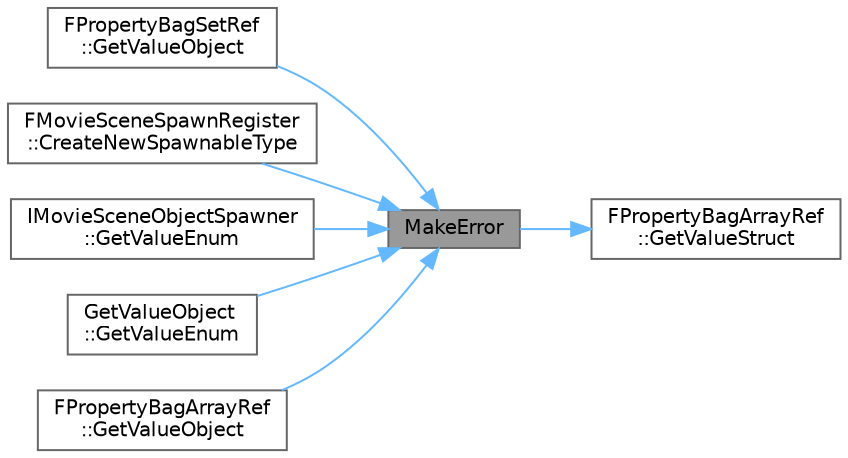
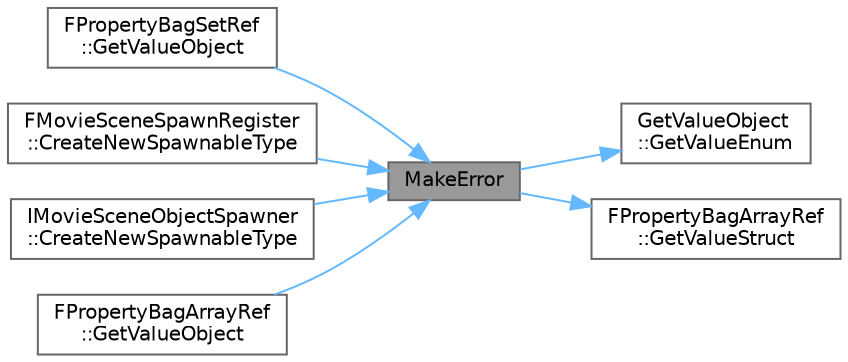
(162, 229) -> (162, 229)
(319, 276) -> (560, 162)
